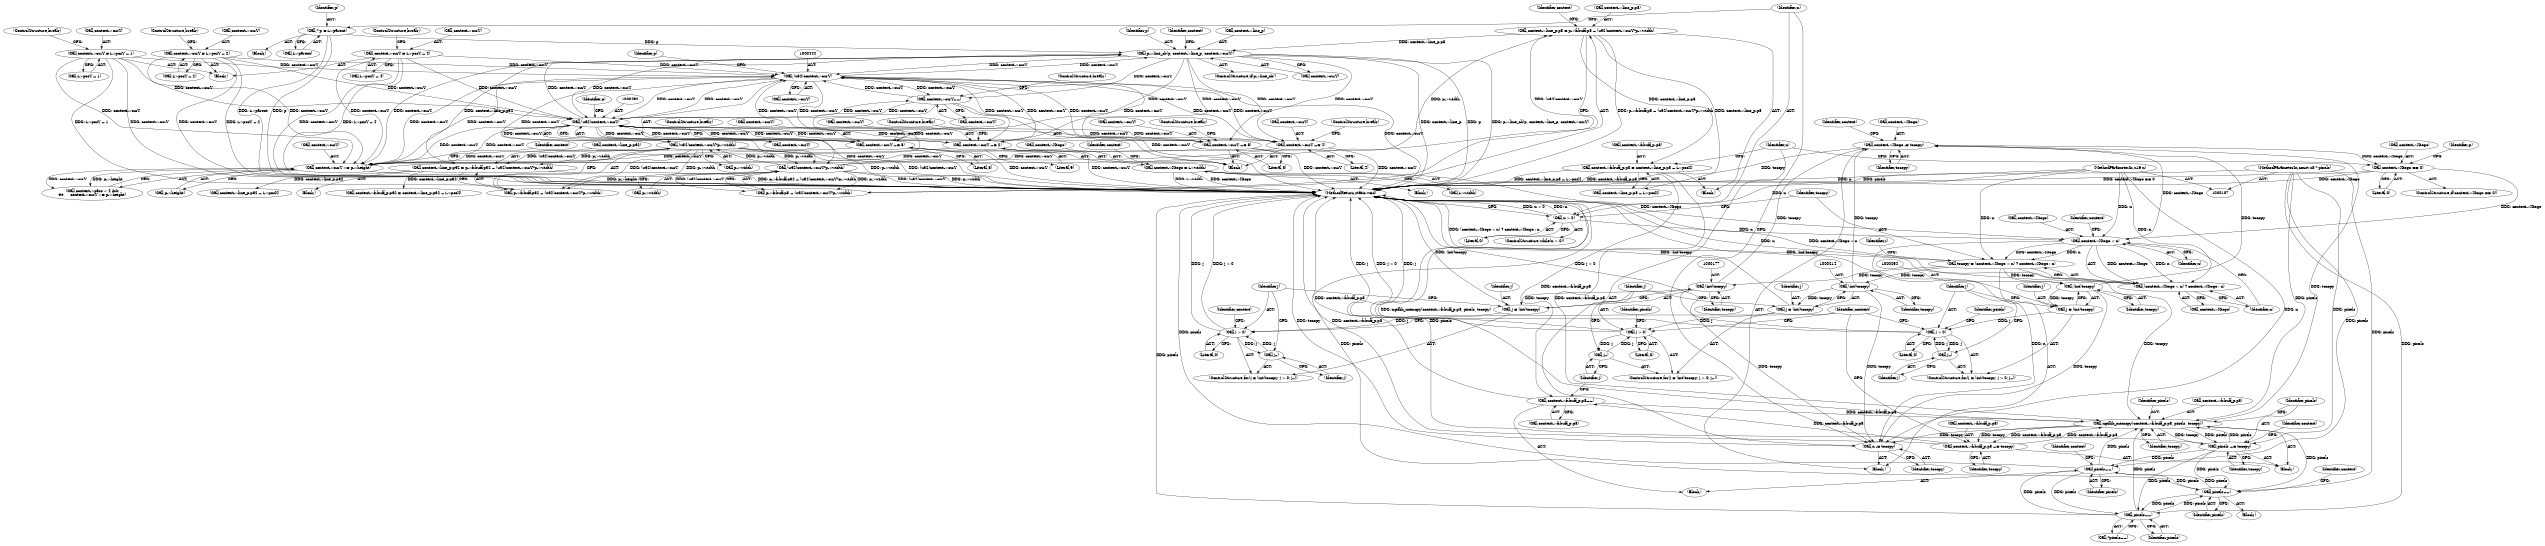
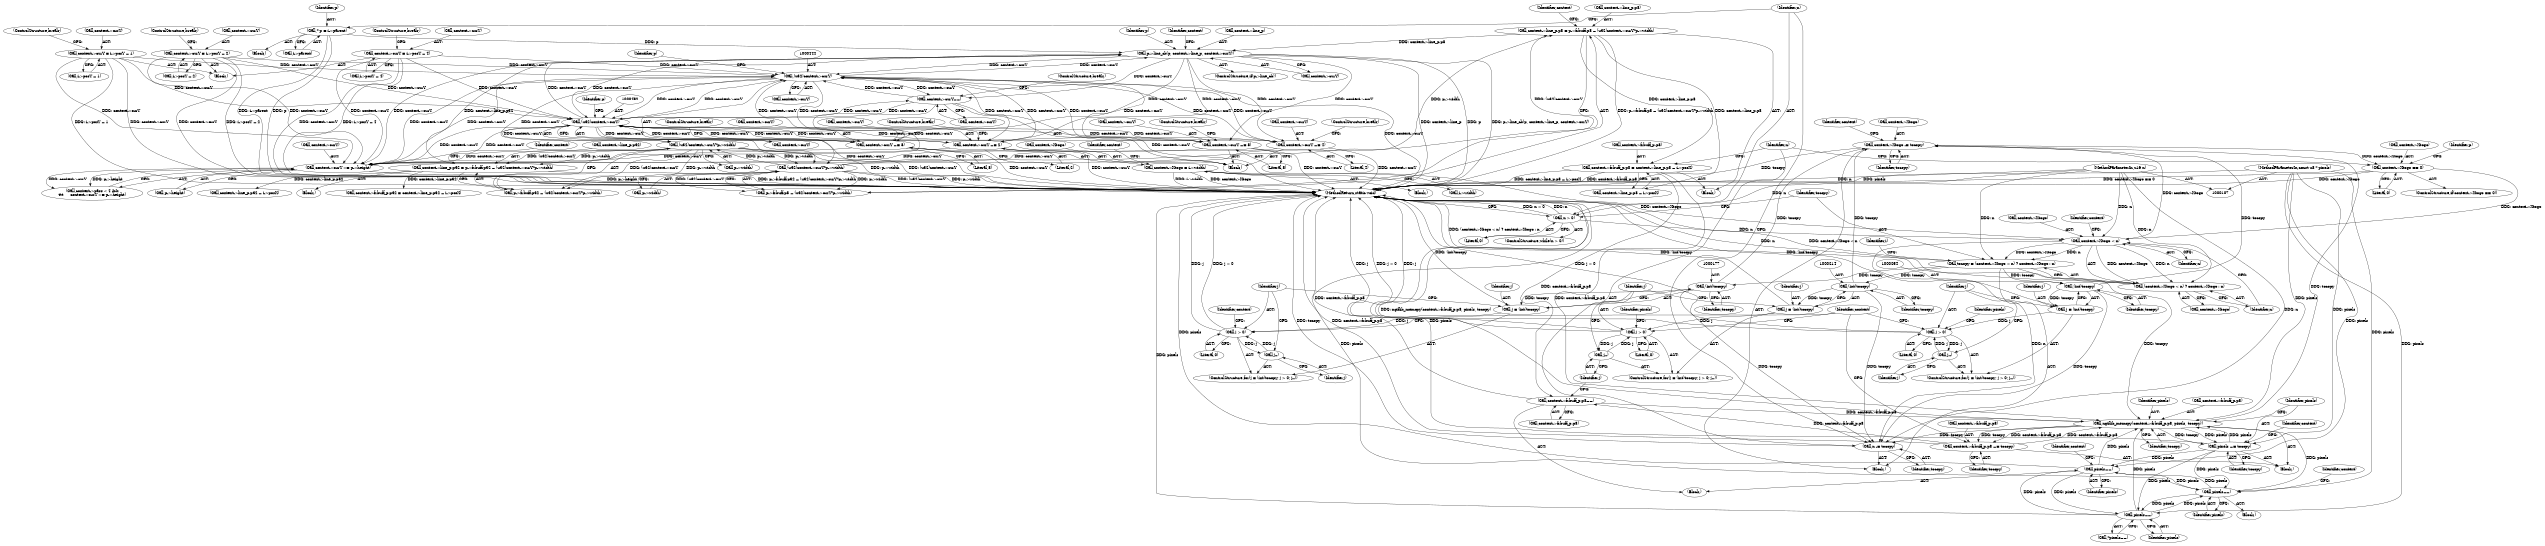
(1065, 168) -> (1065, 168)
